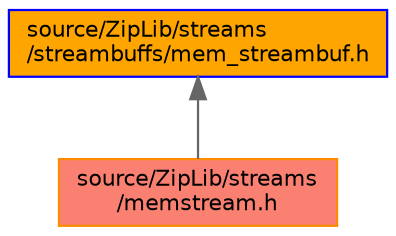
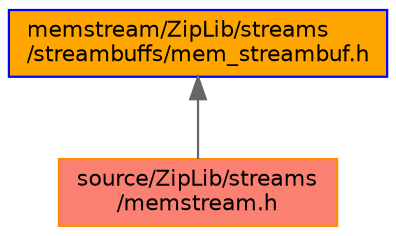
(198, 43) -> (198, 43)
